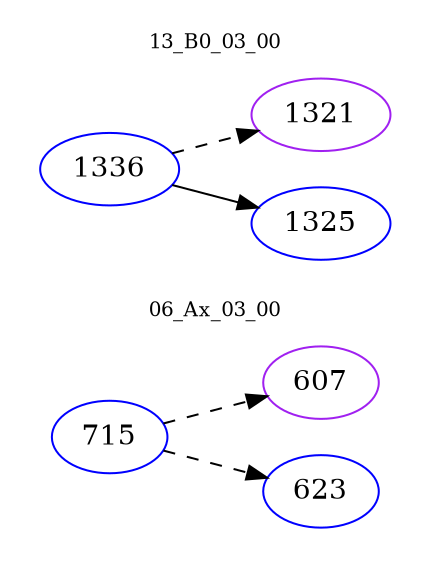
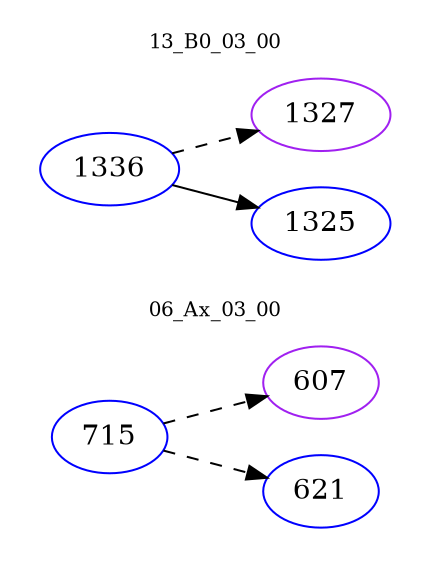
(321, 115) -> (321, 115)
(321, 491) -> (321, 491)
